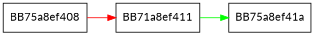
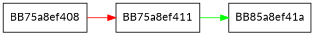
(158, 18) -> (158, 18)
(270, 18) -> (270, 18)
